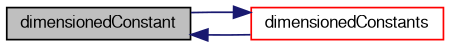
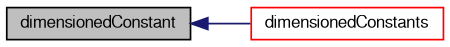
(212, 12) -> none
